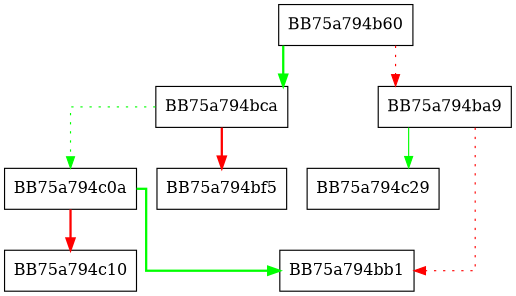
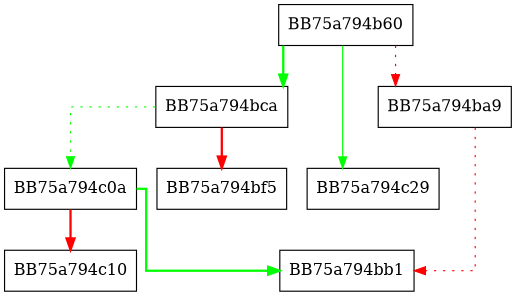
(409, 142) -> (343, 101)
